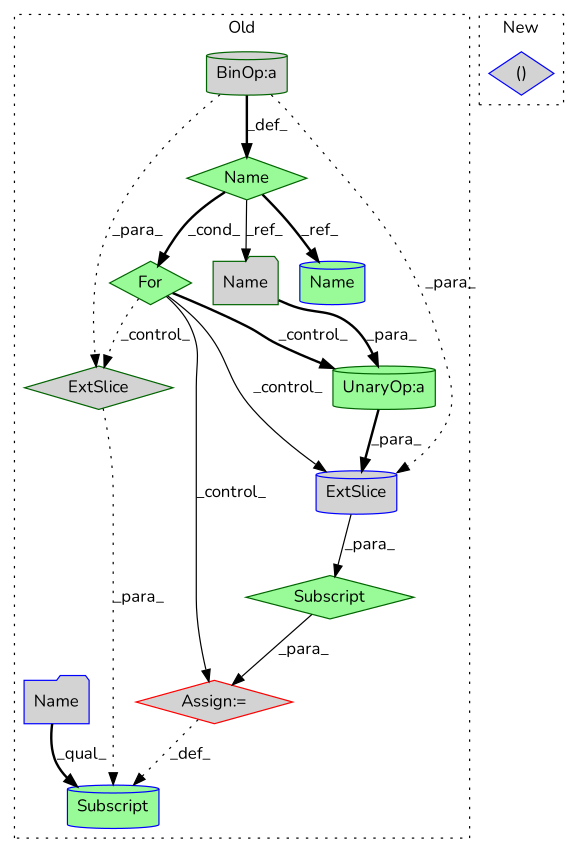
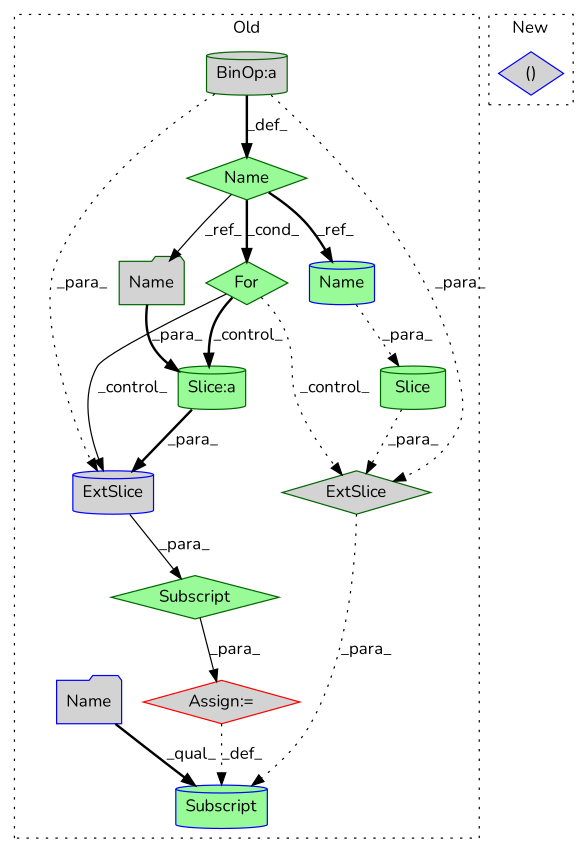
(384, 388) -> (212, 388)
none -> (413, 388)
(196, 479) -> none
